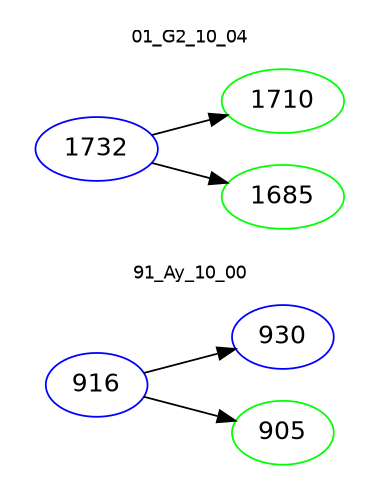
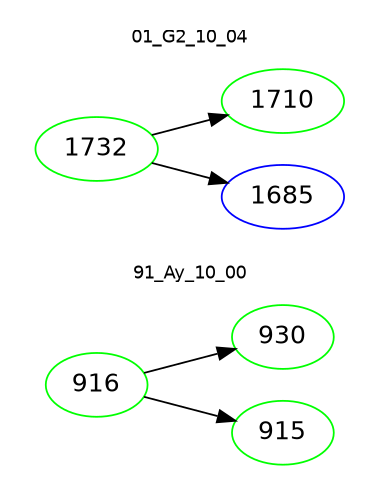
(97, 149) -> (97, 149)
(283, 197) -> (283, 197)
(283, 337) -> (283, 337)
(97, 385) -> (97, 385)
(283, 433) -> (283, 433)
